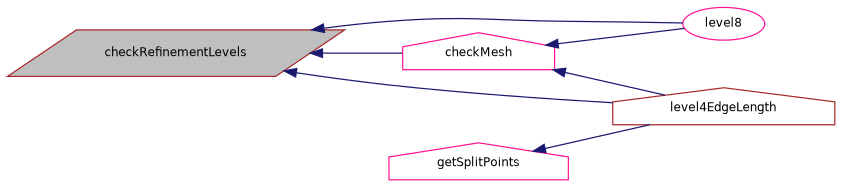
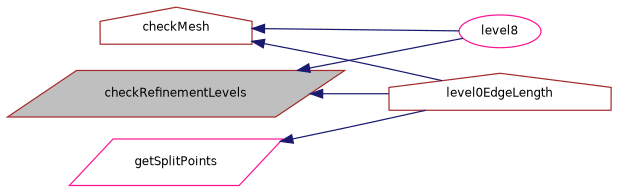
(363, 53) -> none
(479, 53) -> (176, 28)
(724, 108) -> (500, 94)
(479, 163) -> (176, 162)
